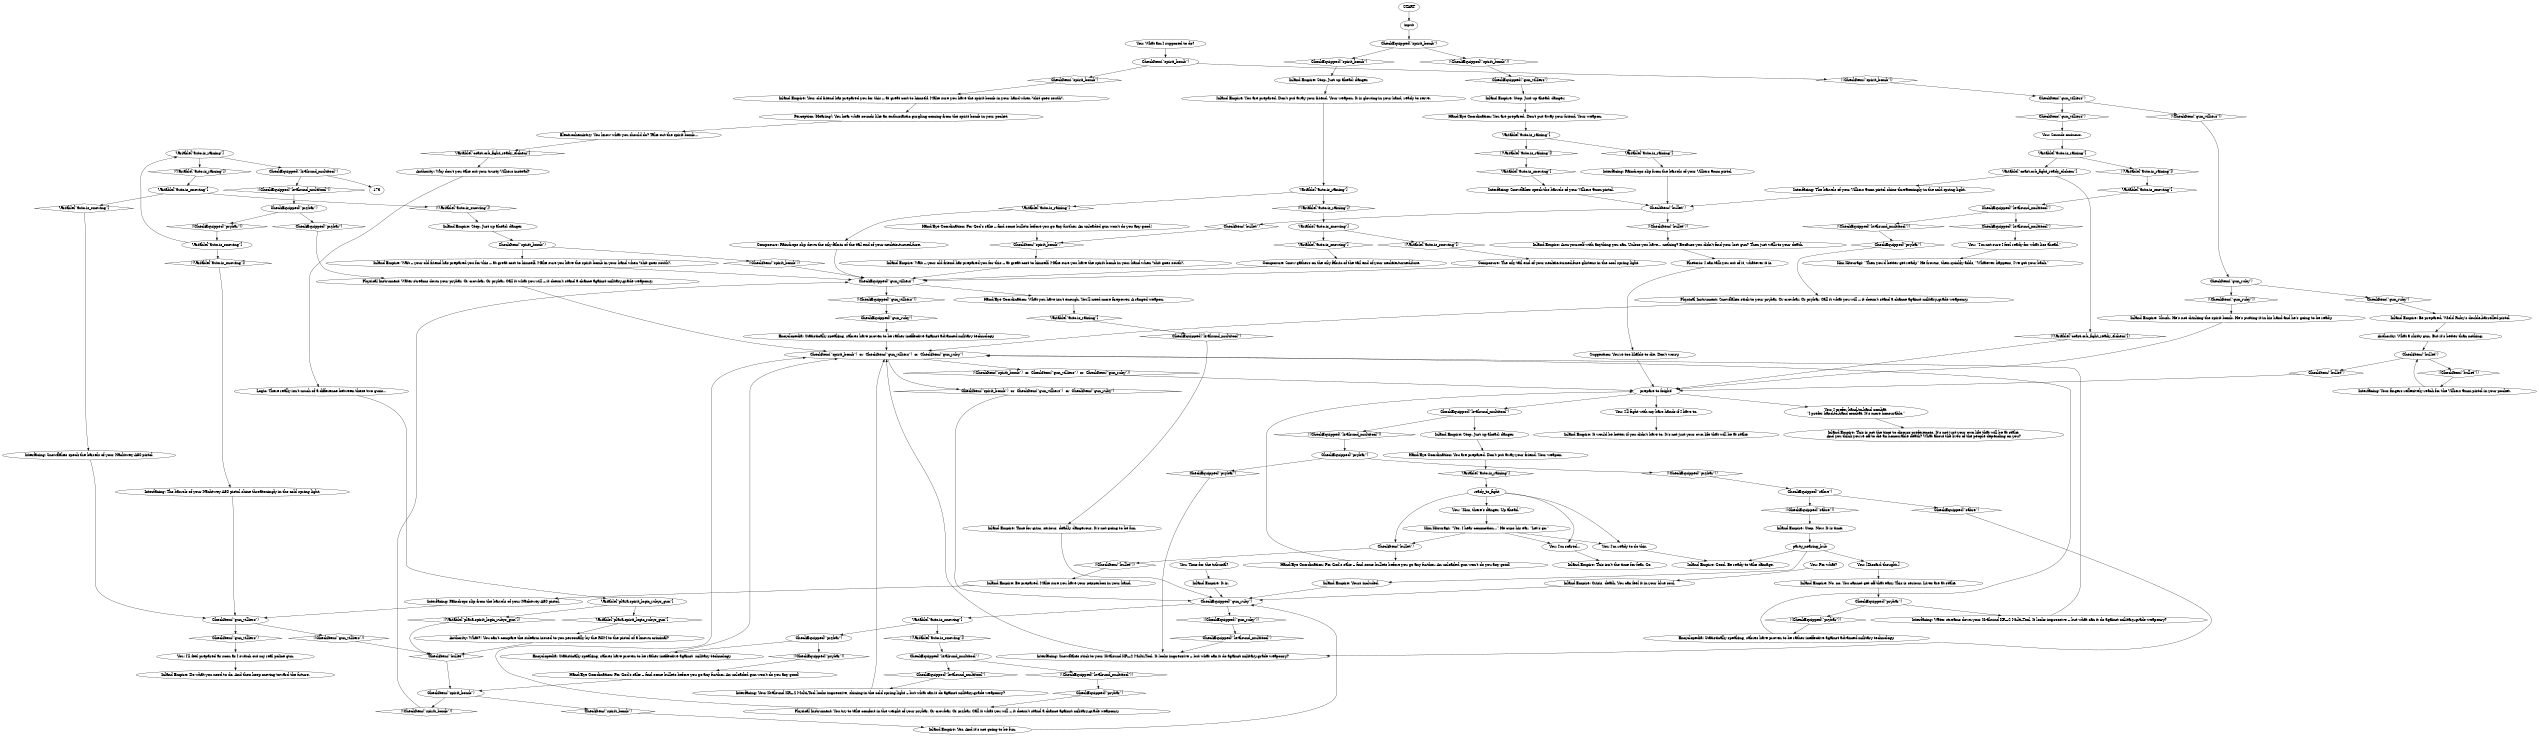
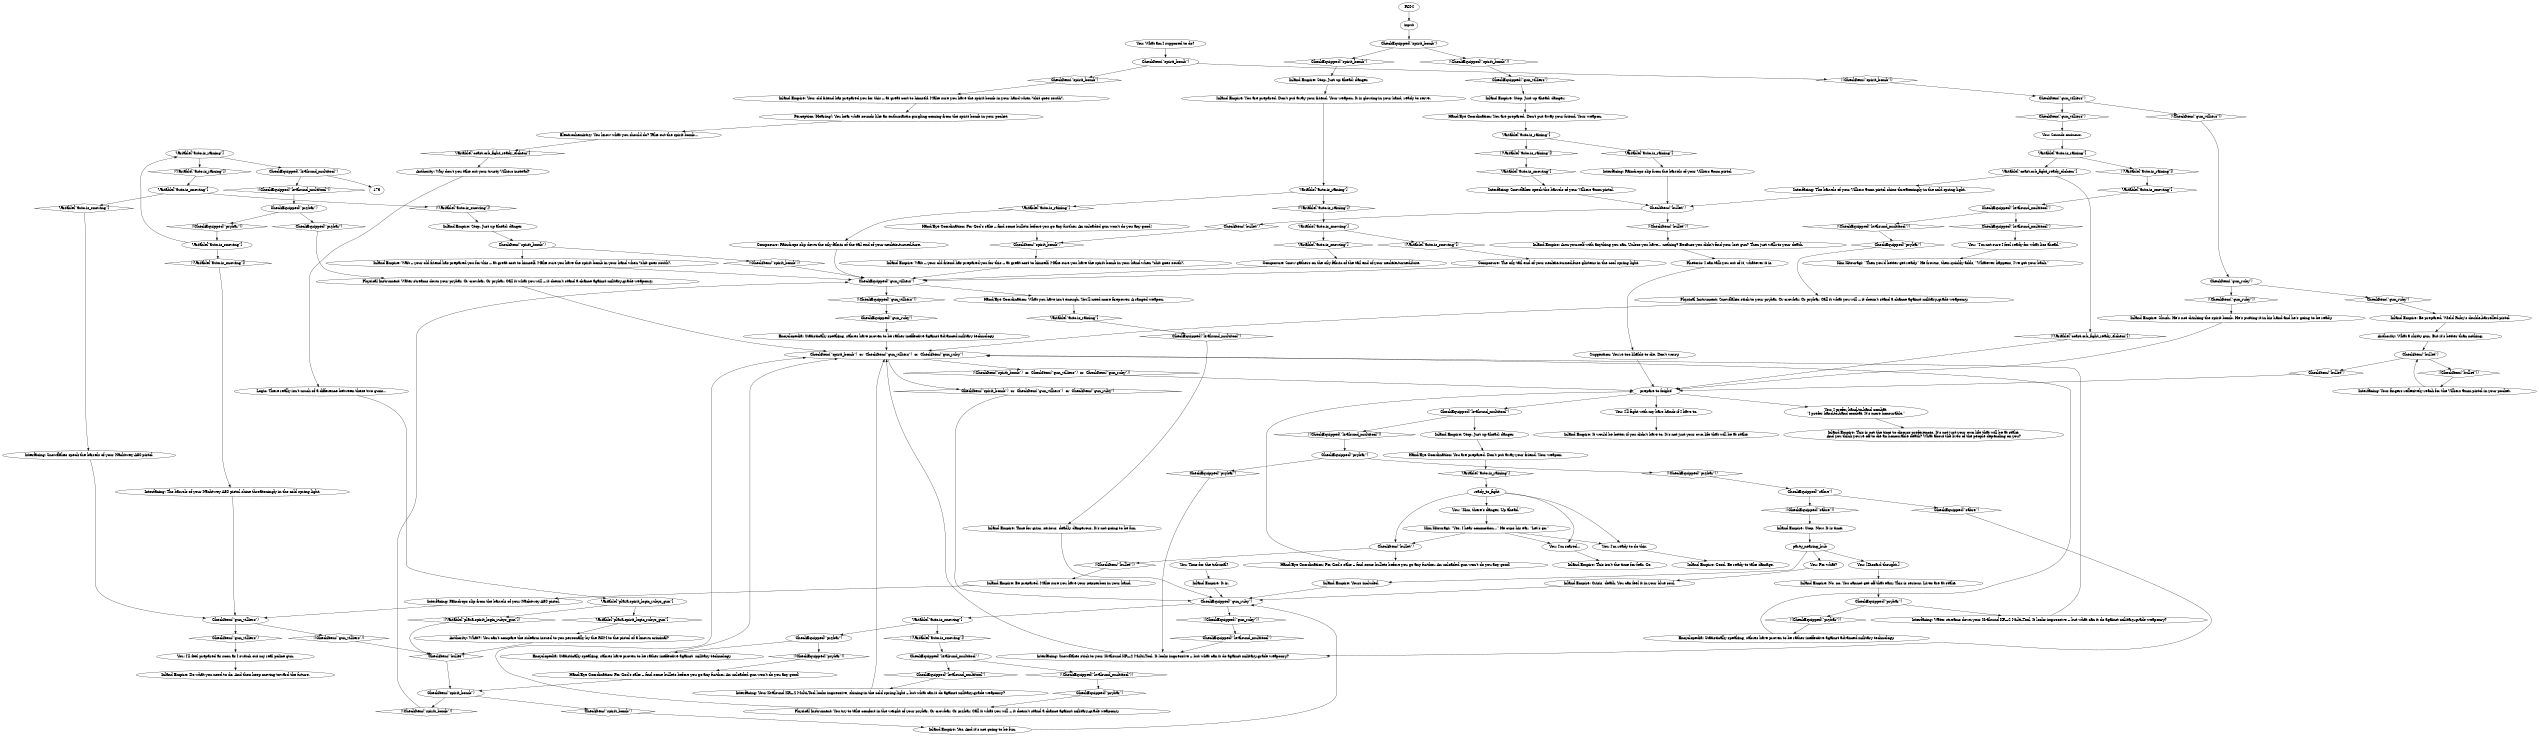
(1409, 7) -> (1409, 7)
(1773, 555) -> (1816, 555)
